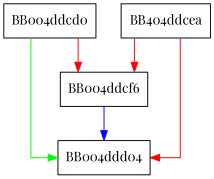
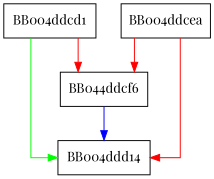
(50, 21) -> (50, 21)
(166, 21) -> (166, 21)
(104, 89) -> (104, 89)
(104, 158) -> (104, 158)
